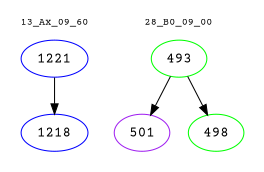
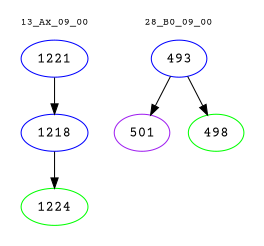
(55, 22) -> (55, 22)
(179, 59) -> (179, 59)
none -> (55, 207)
